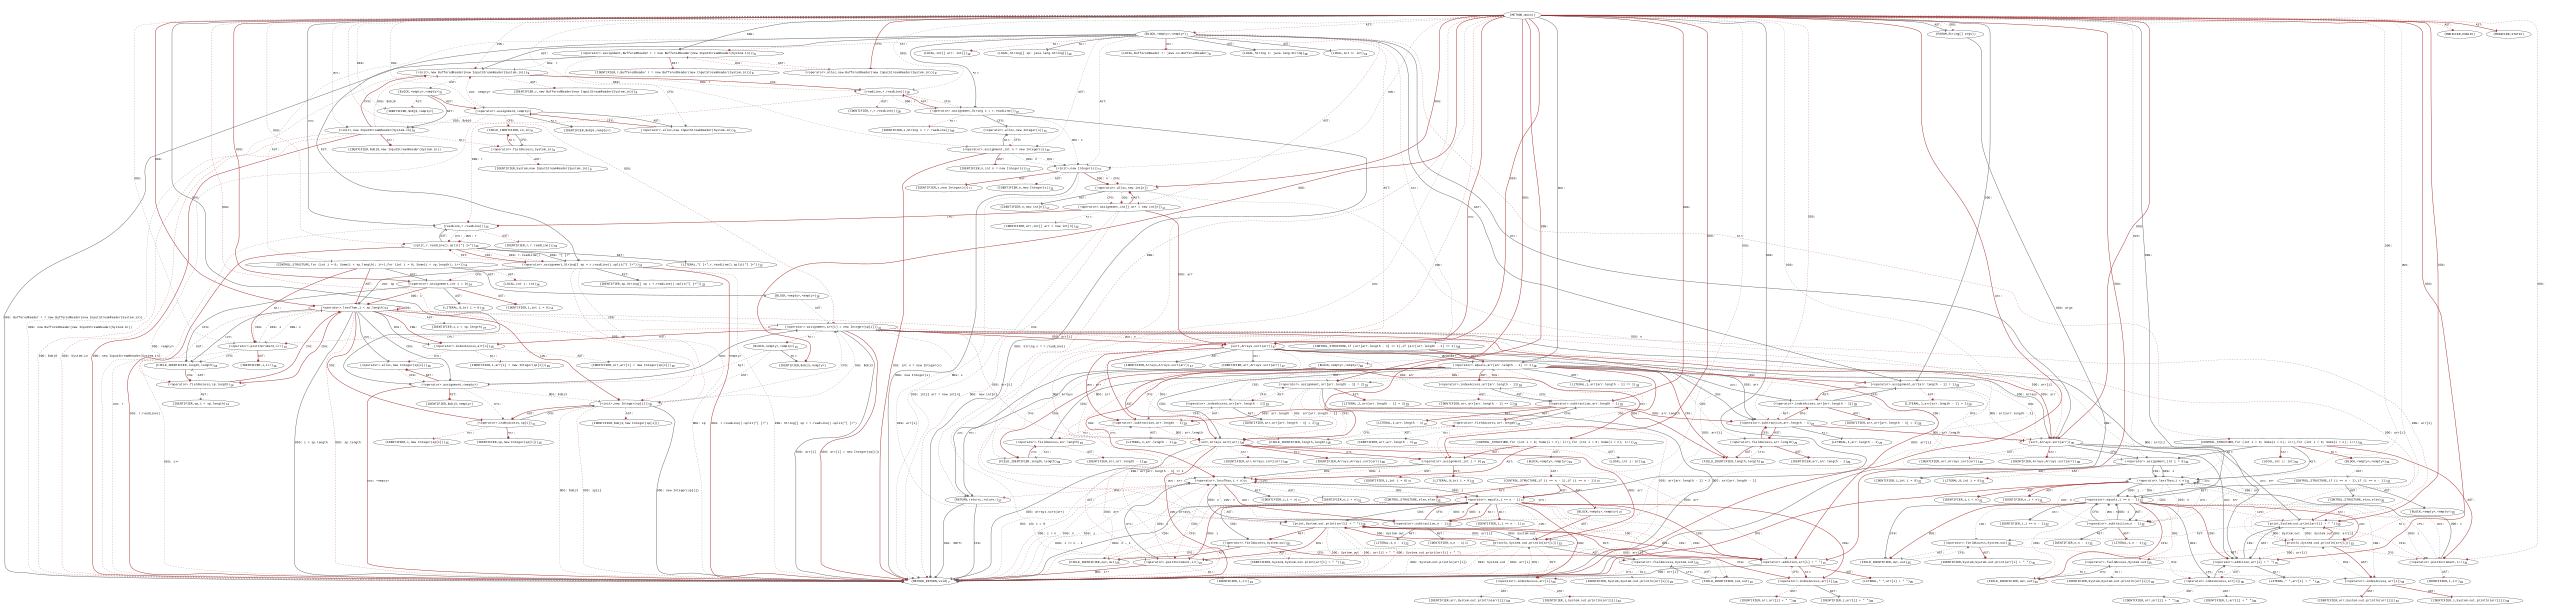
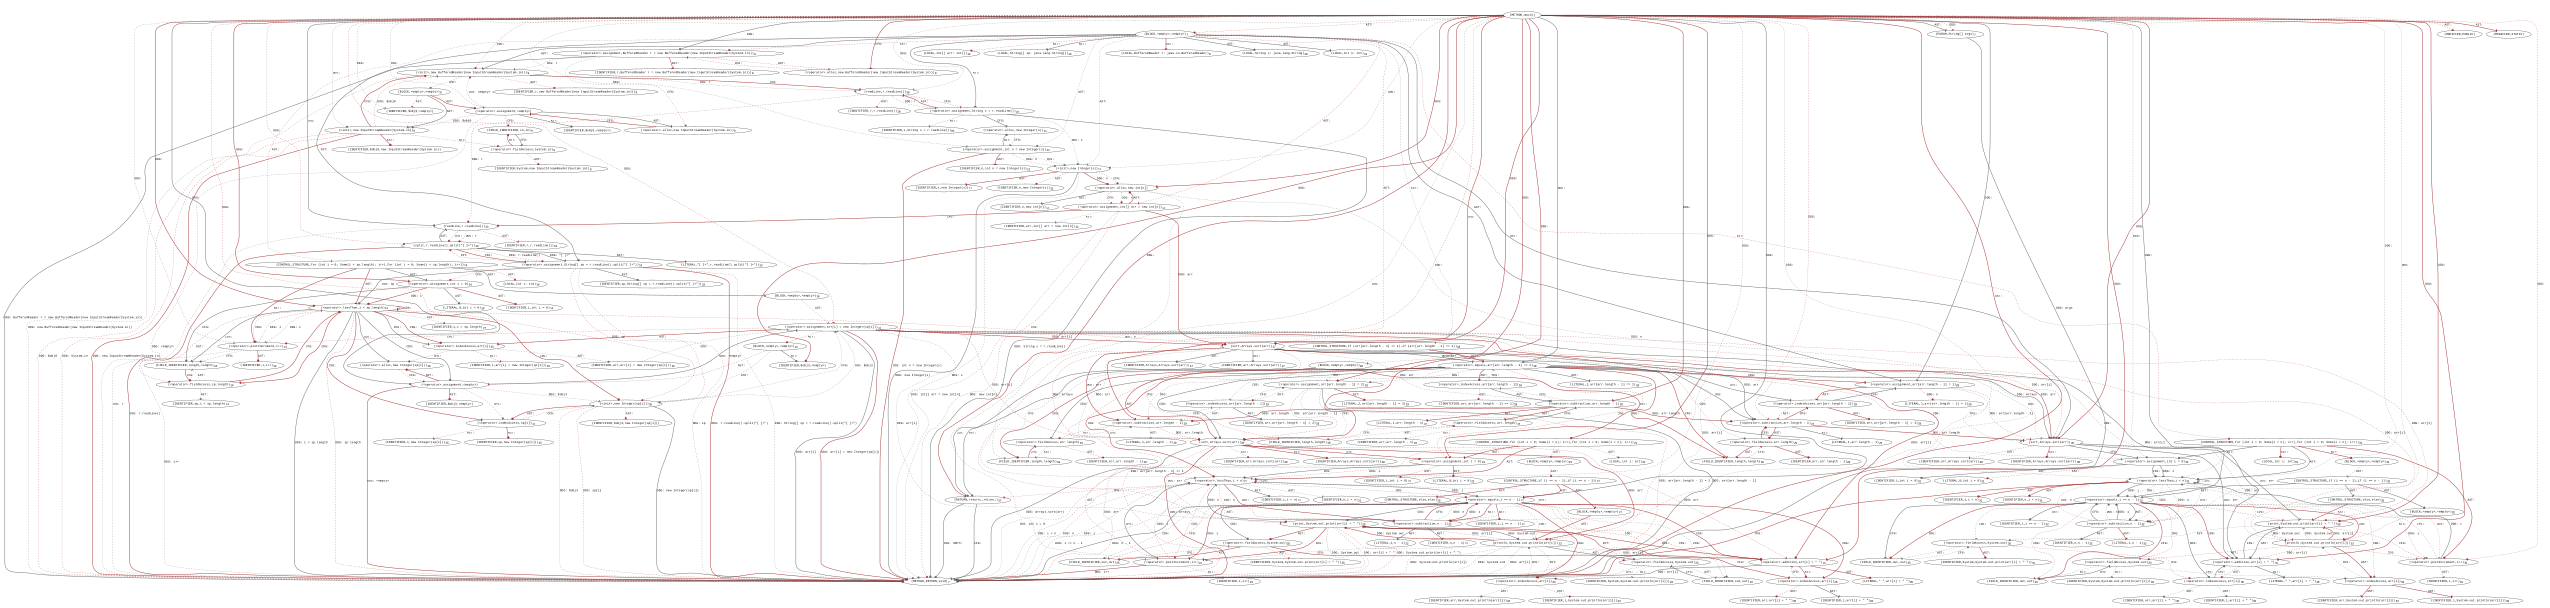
(1215, 224) -> (1215, 224)
(575, 318) -> (713, 340)
(1932, 394) -> (1932, 394)
(556, 410) -> (556, 410)
